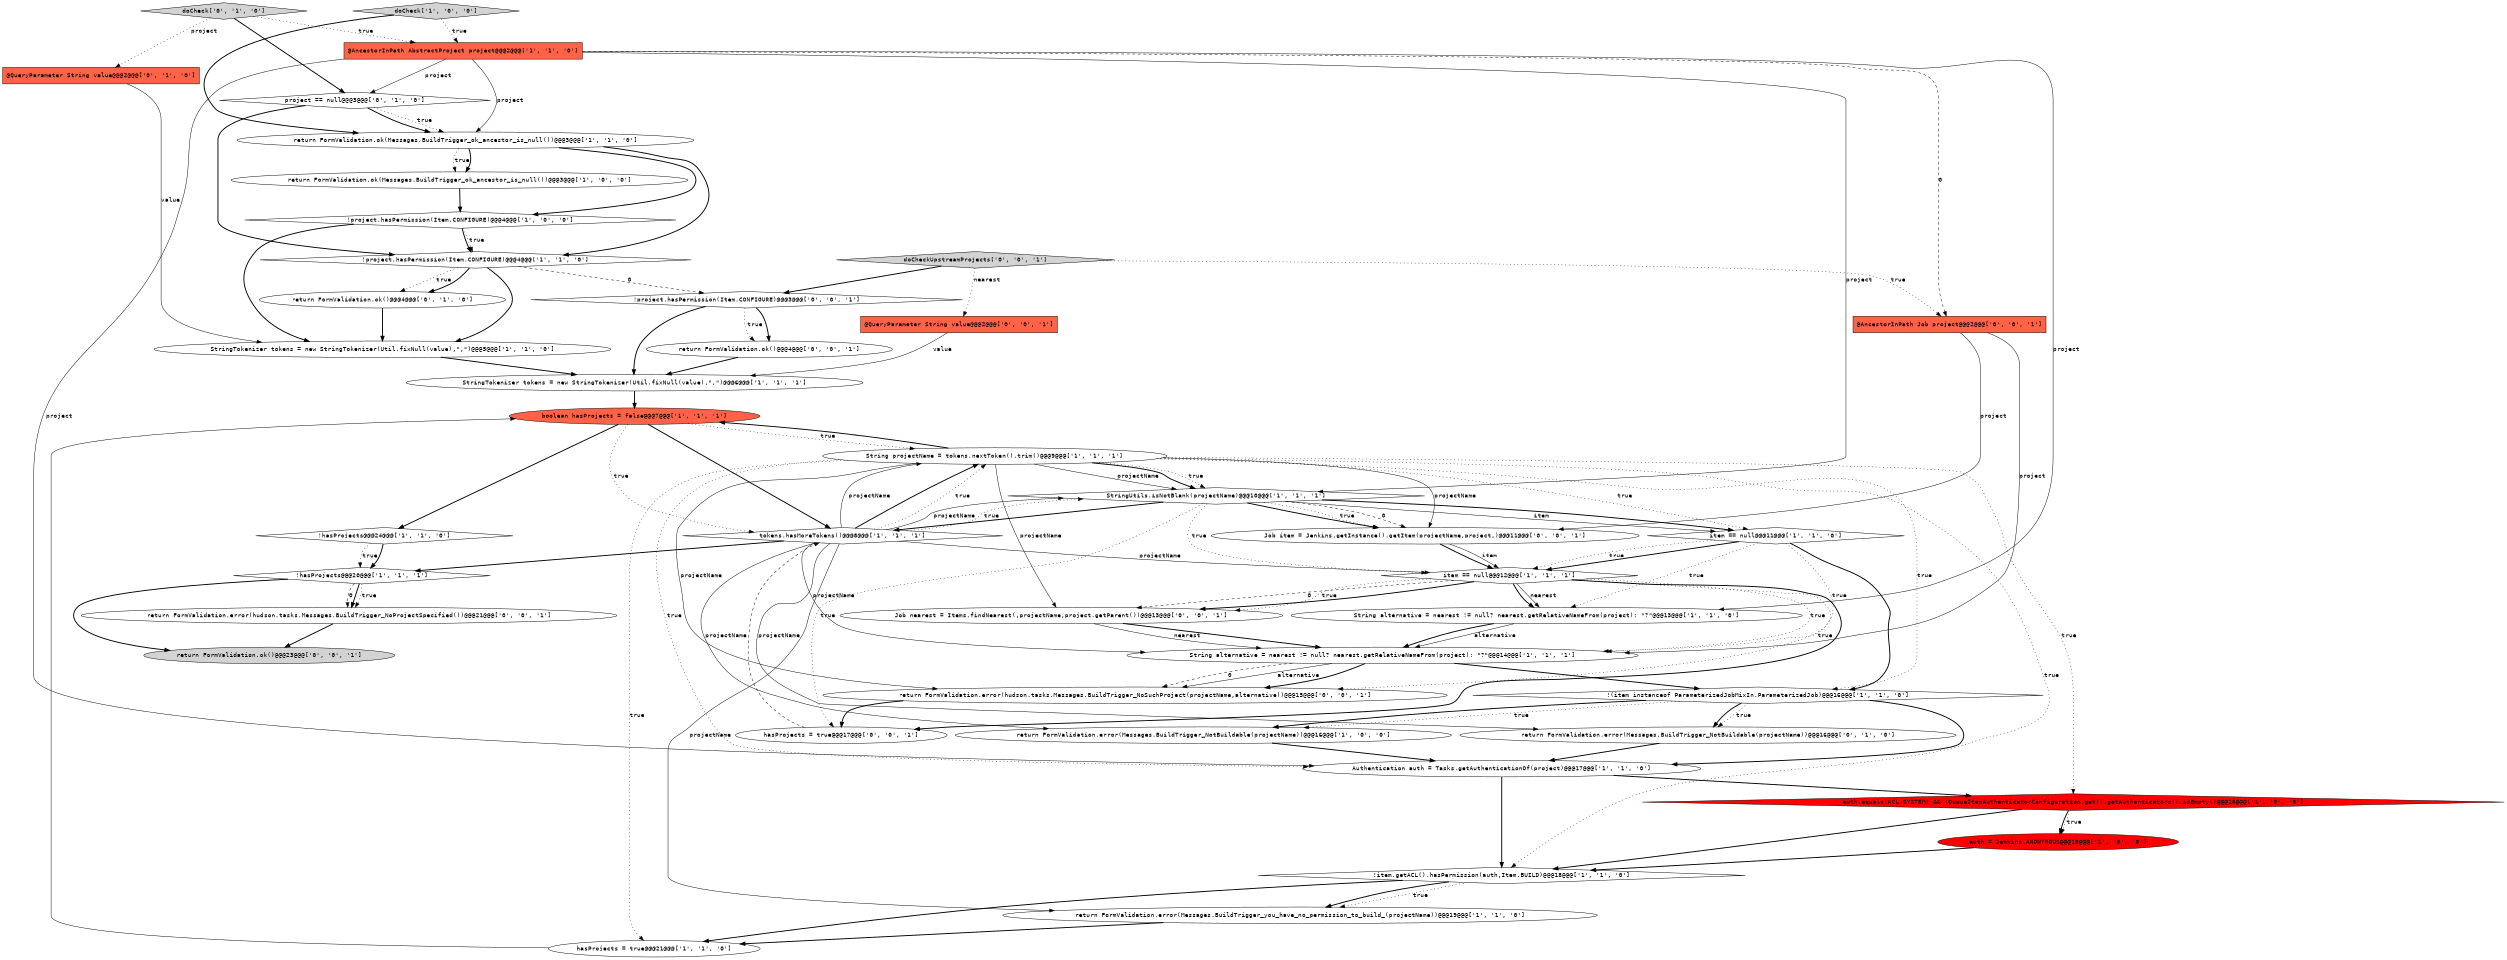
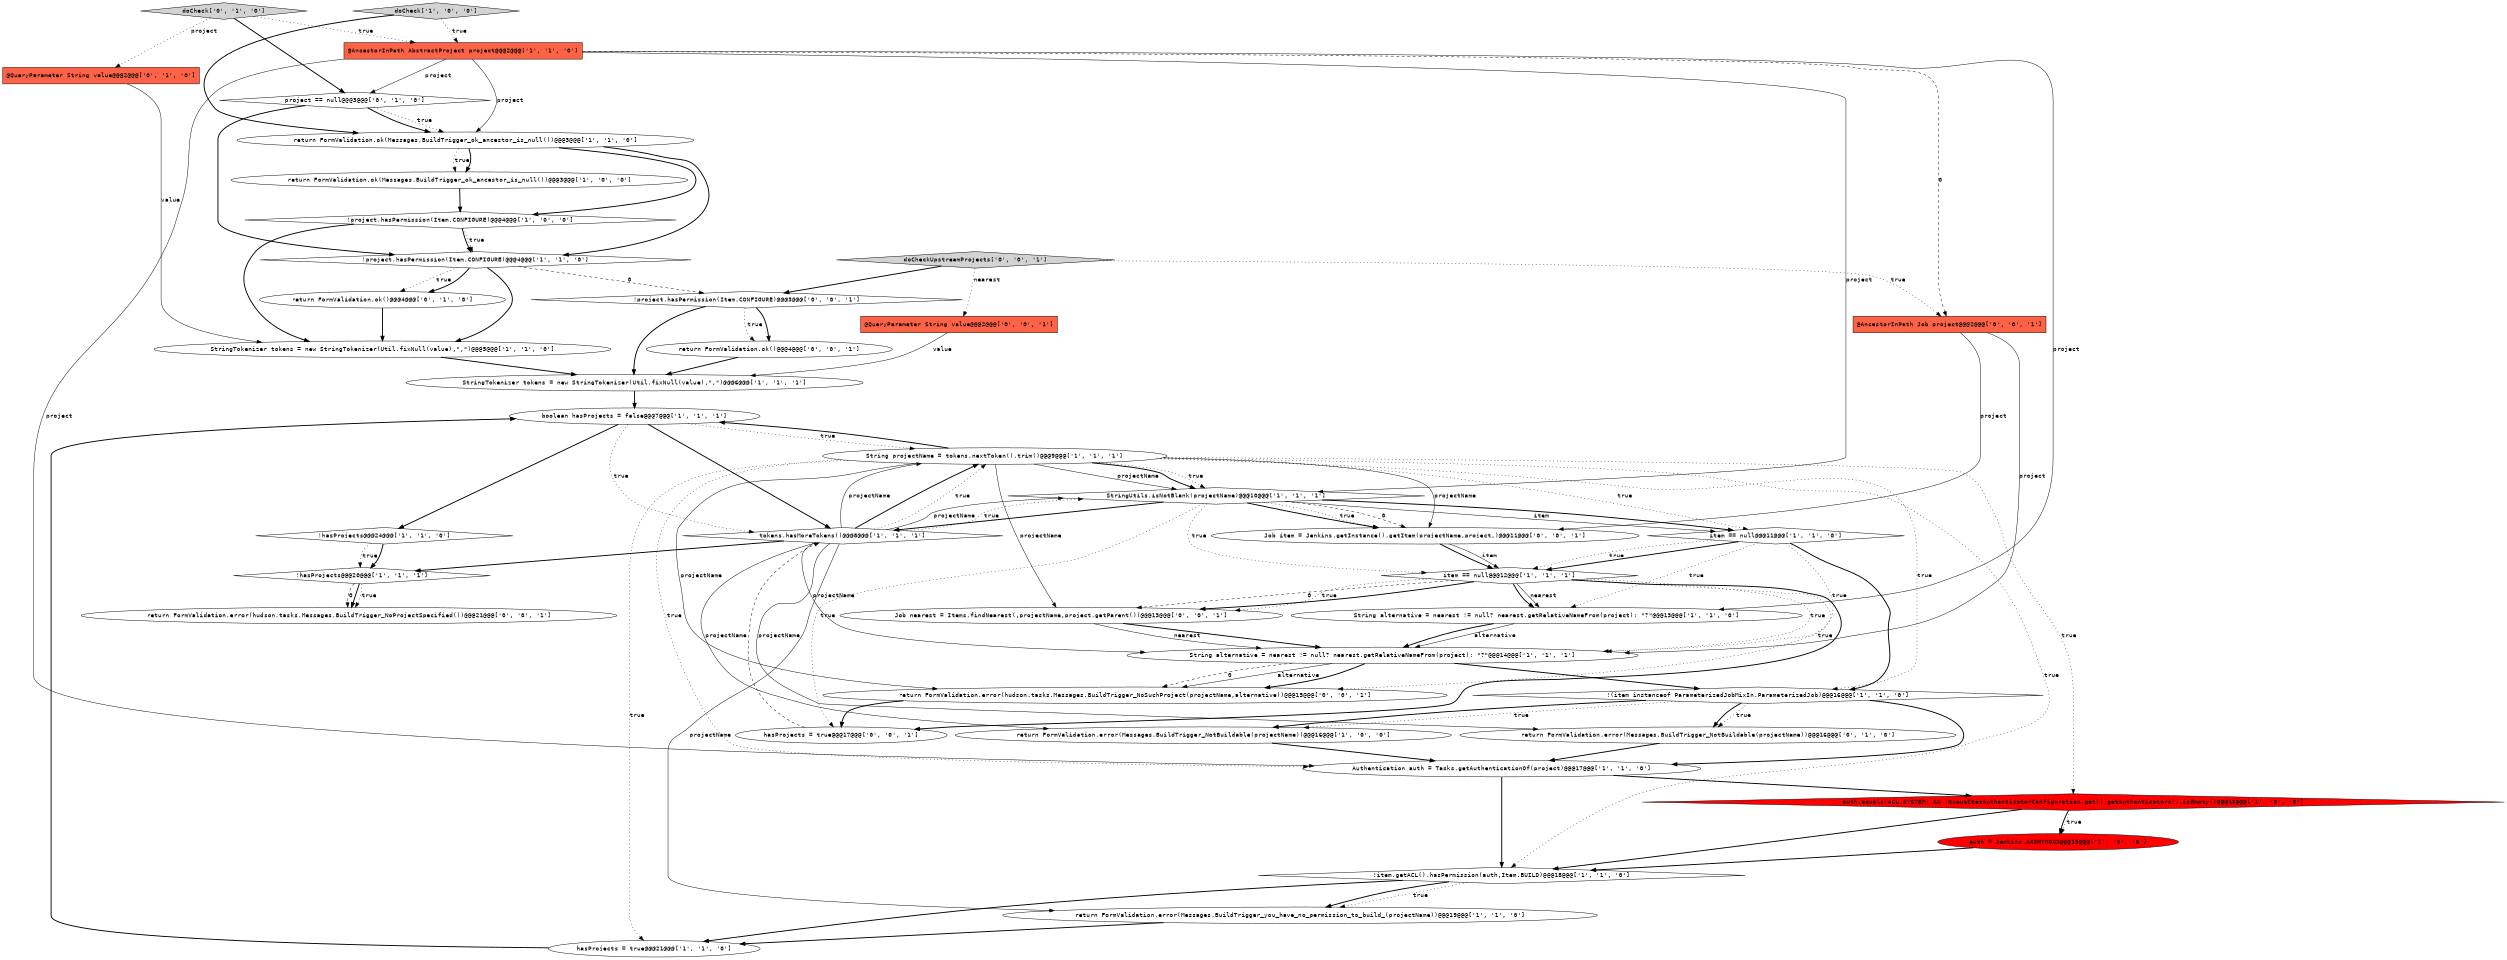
(635, 416) -> (635, 416)
(1162, 560) -> none
(269, 655) -> none
(51, 705) -> (51, 705)
